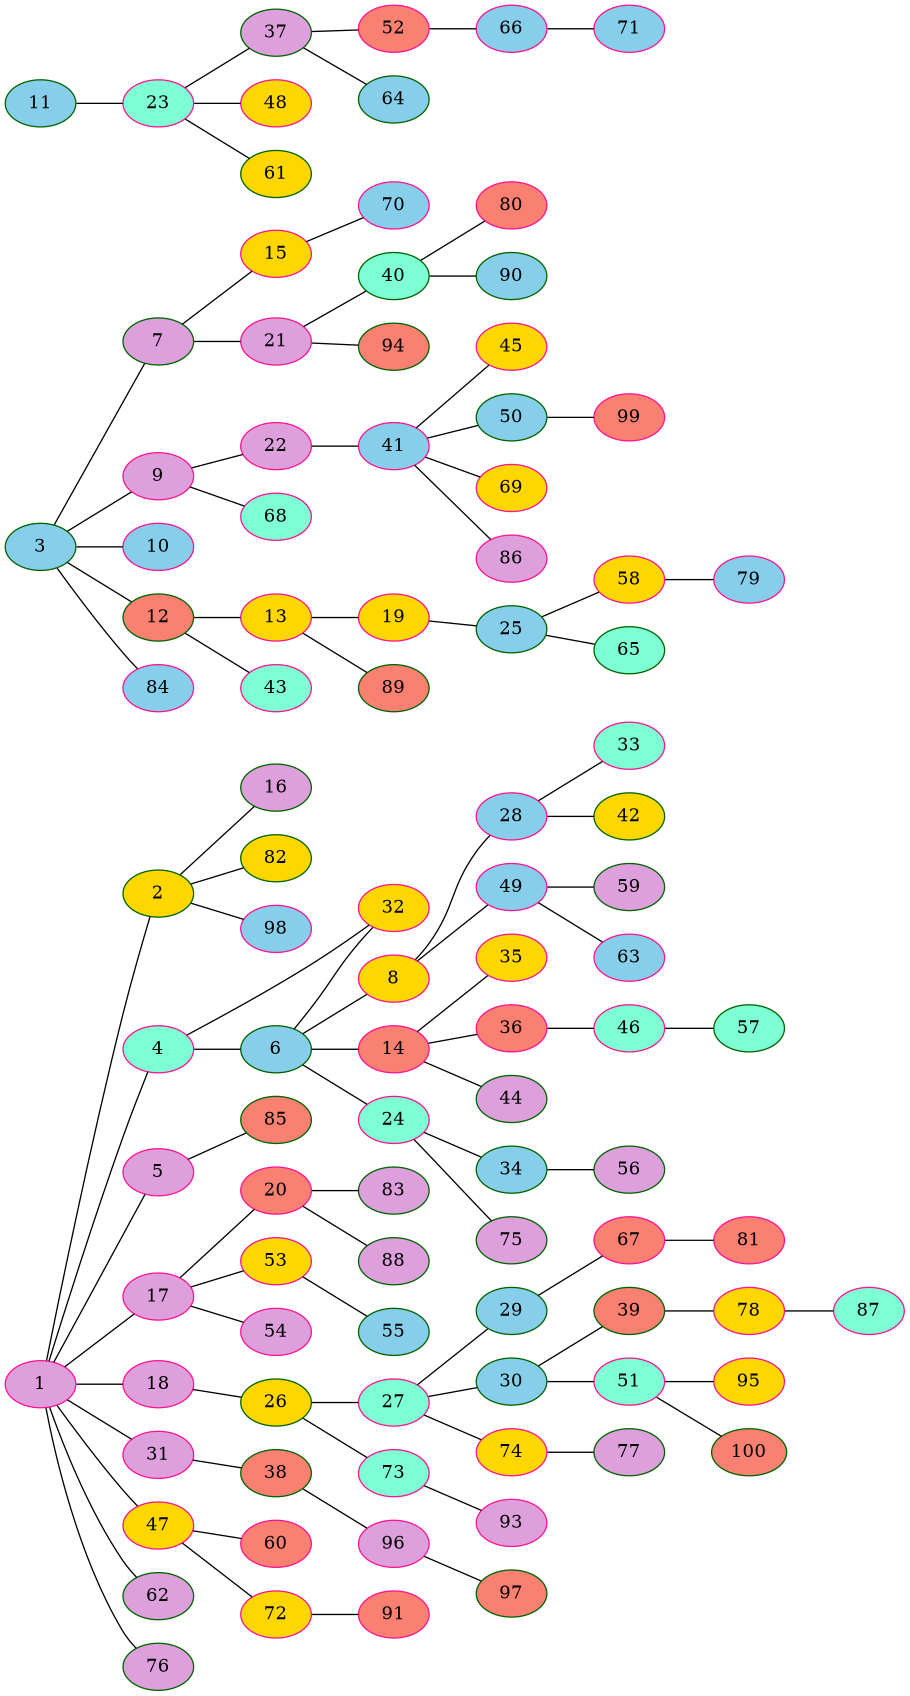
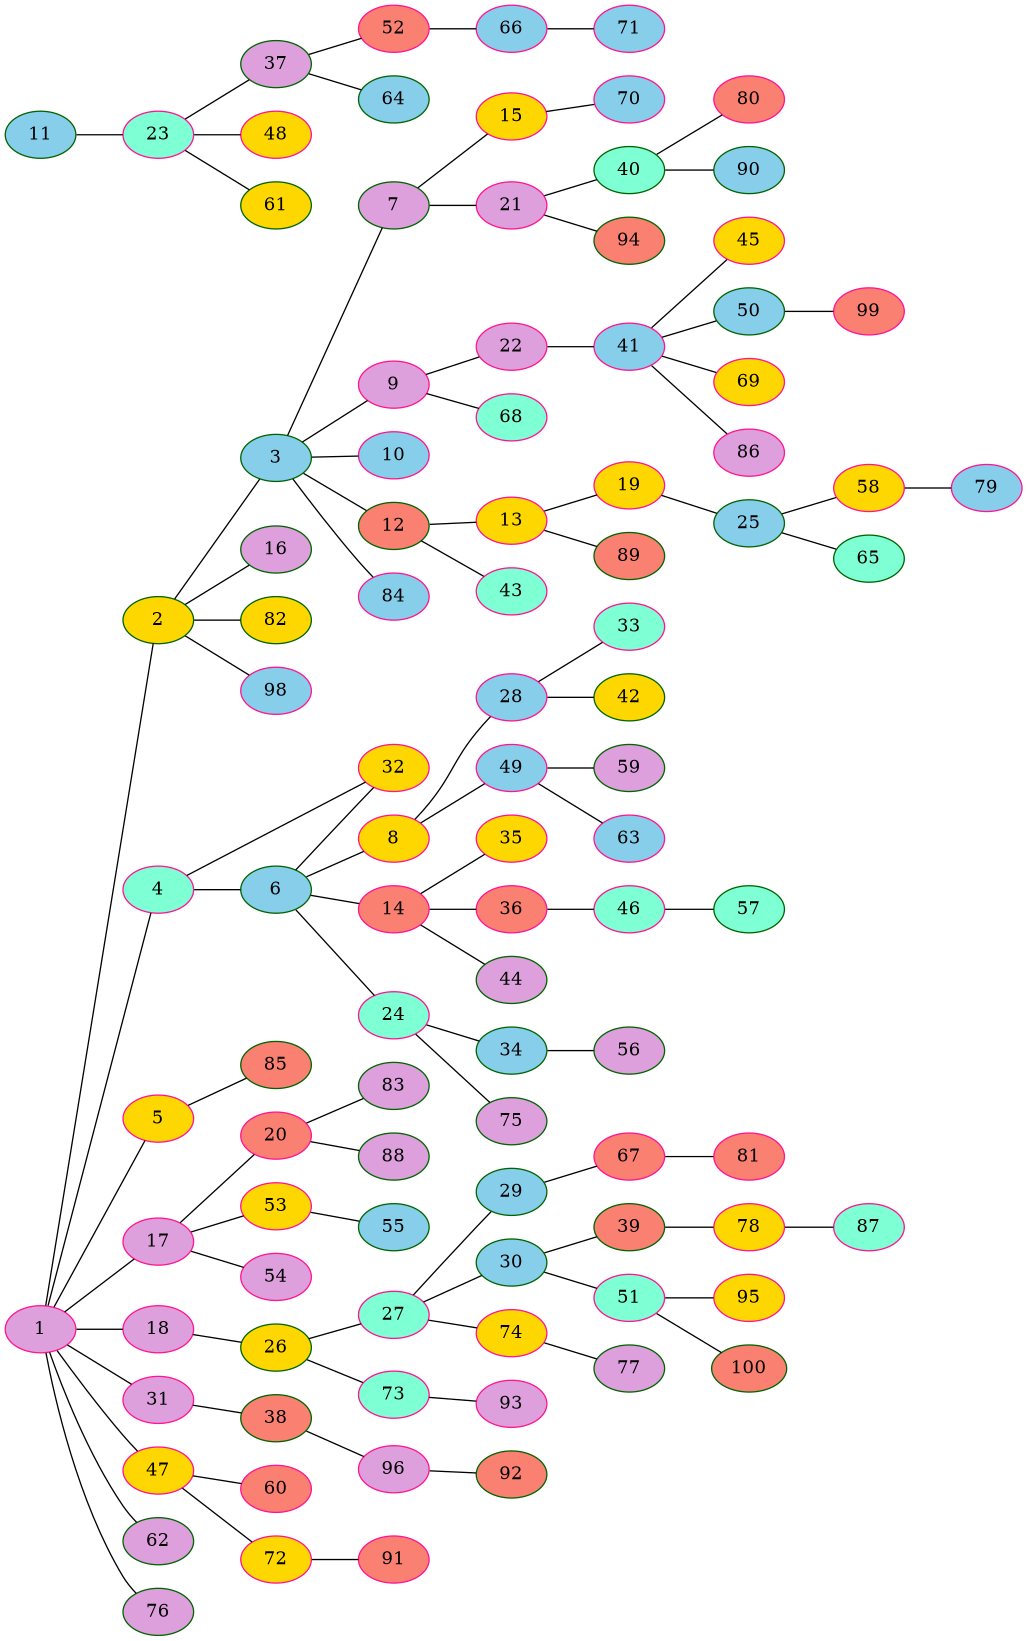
none -> (217, 539)
(158, 1172) -> (158, 1119)
(512, 1594) -> (512, 1474)
